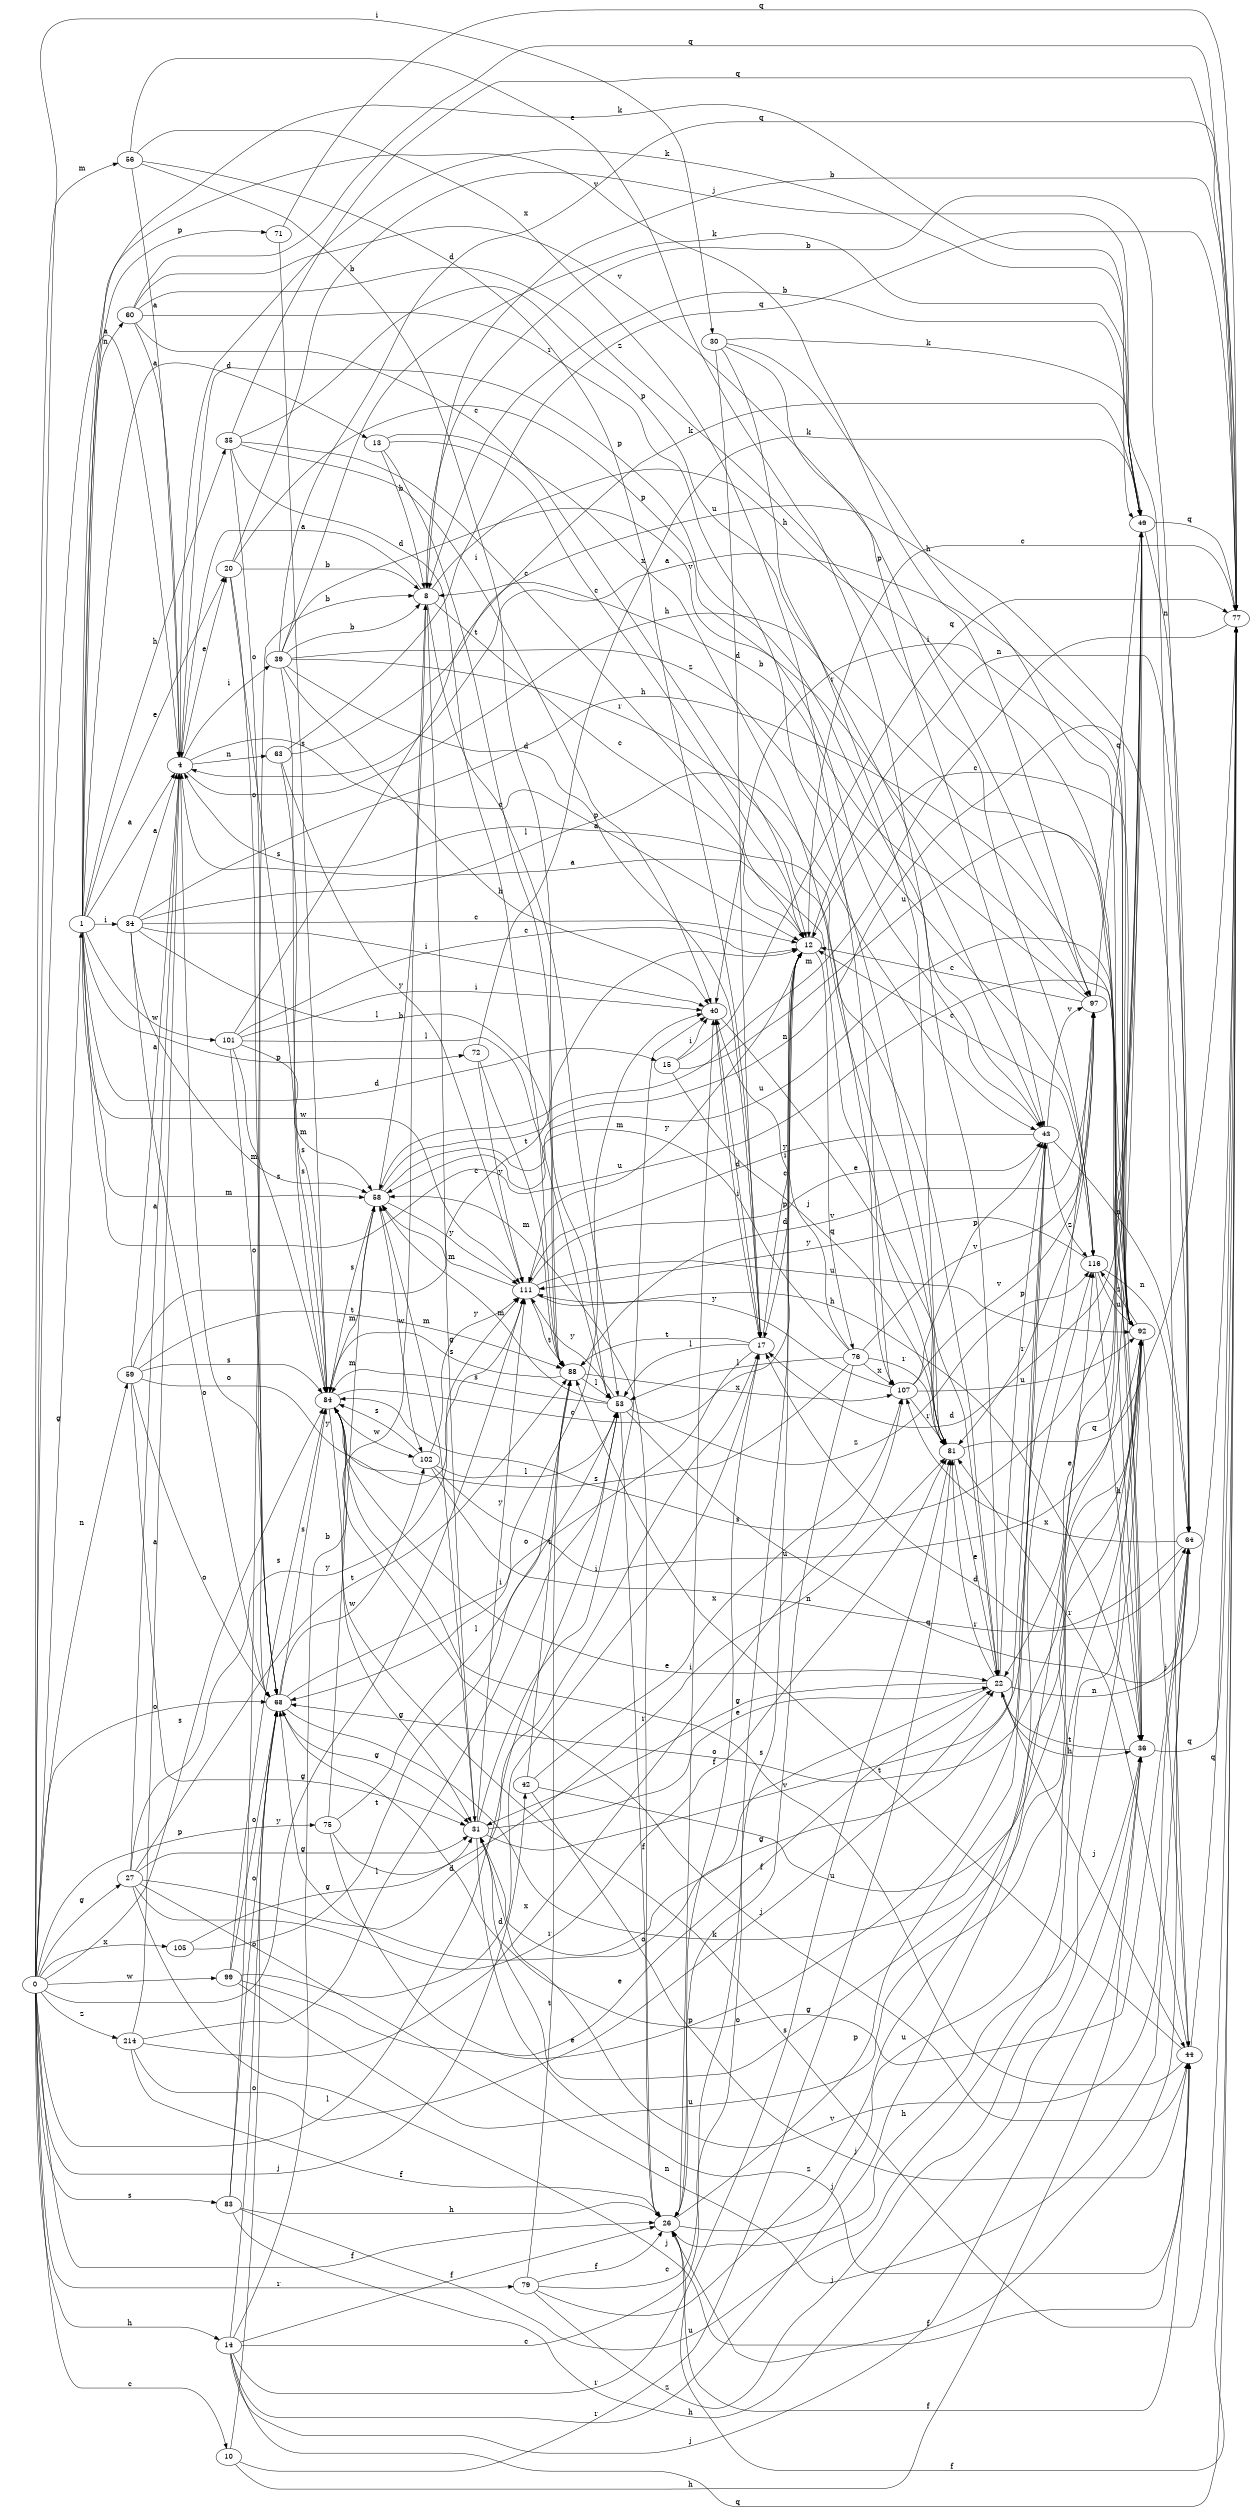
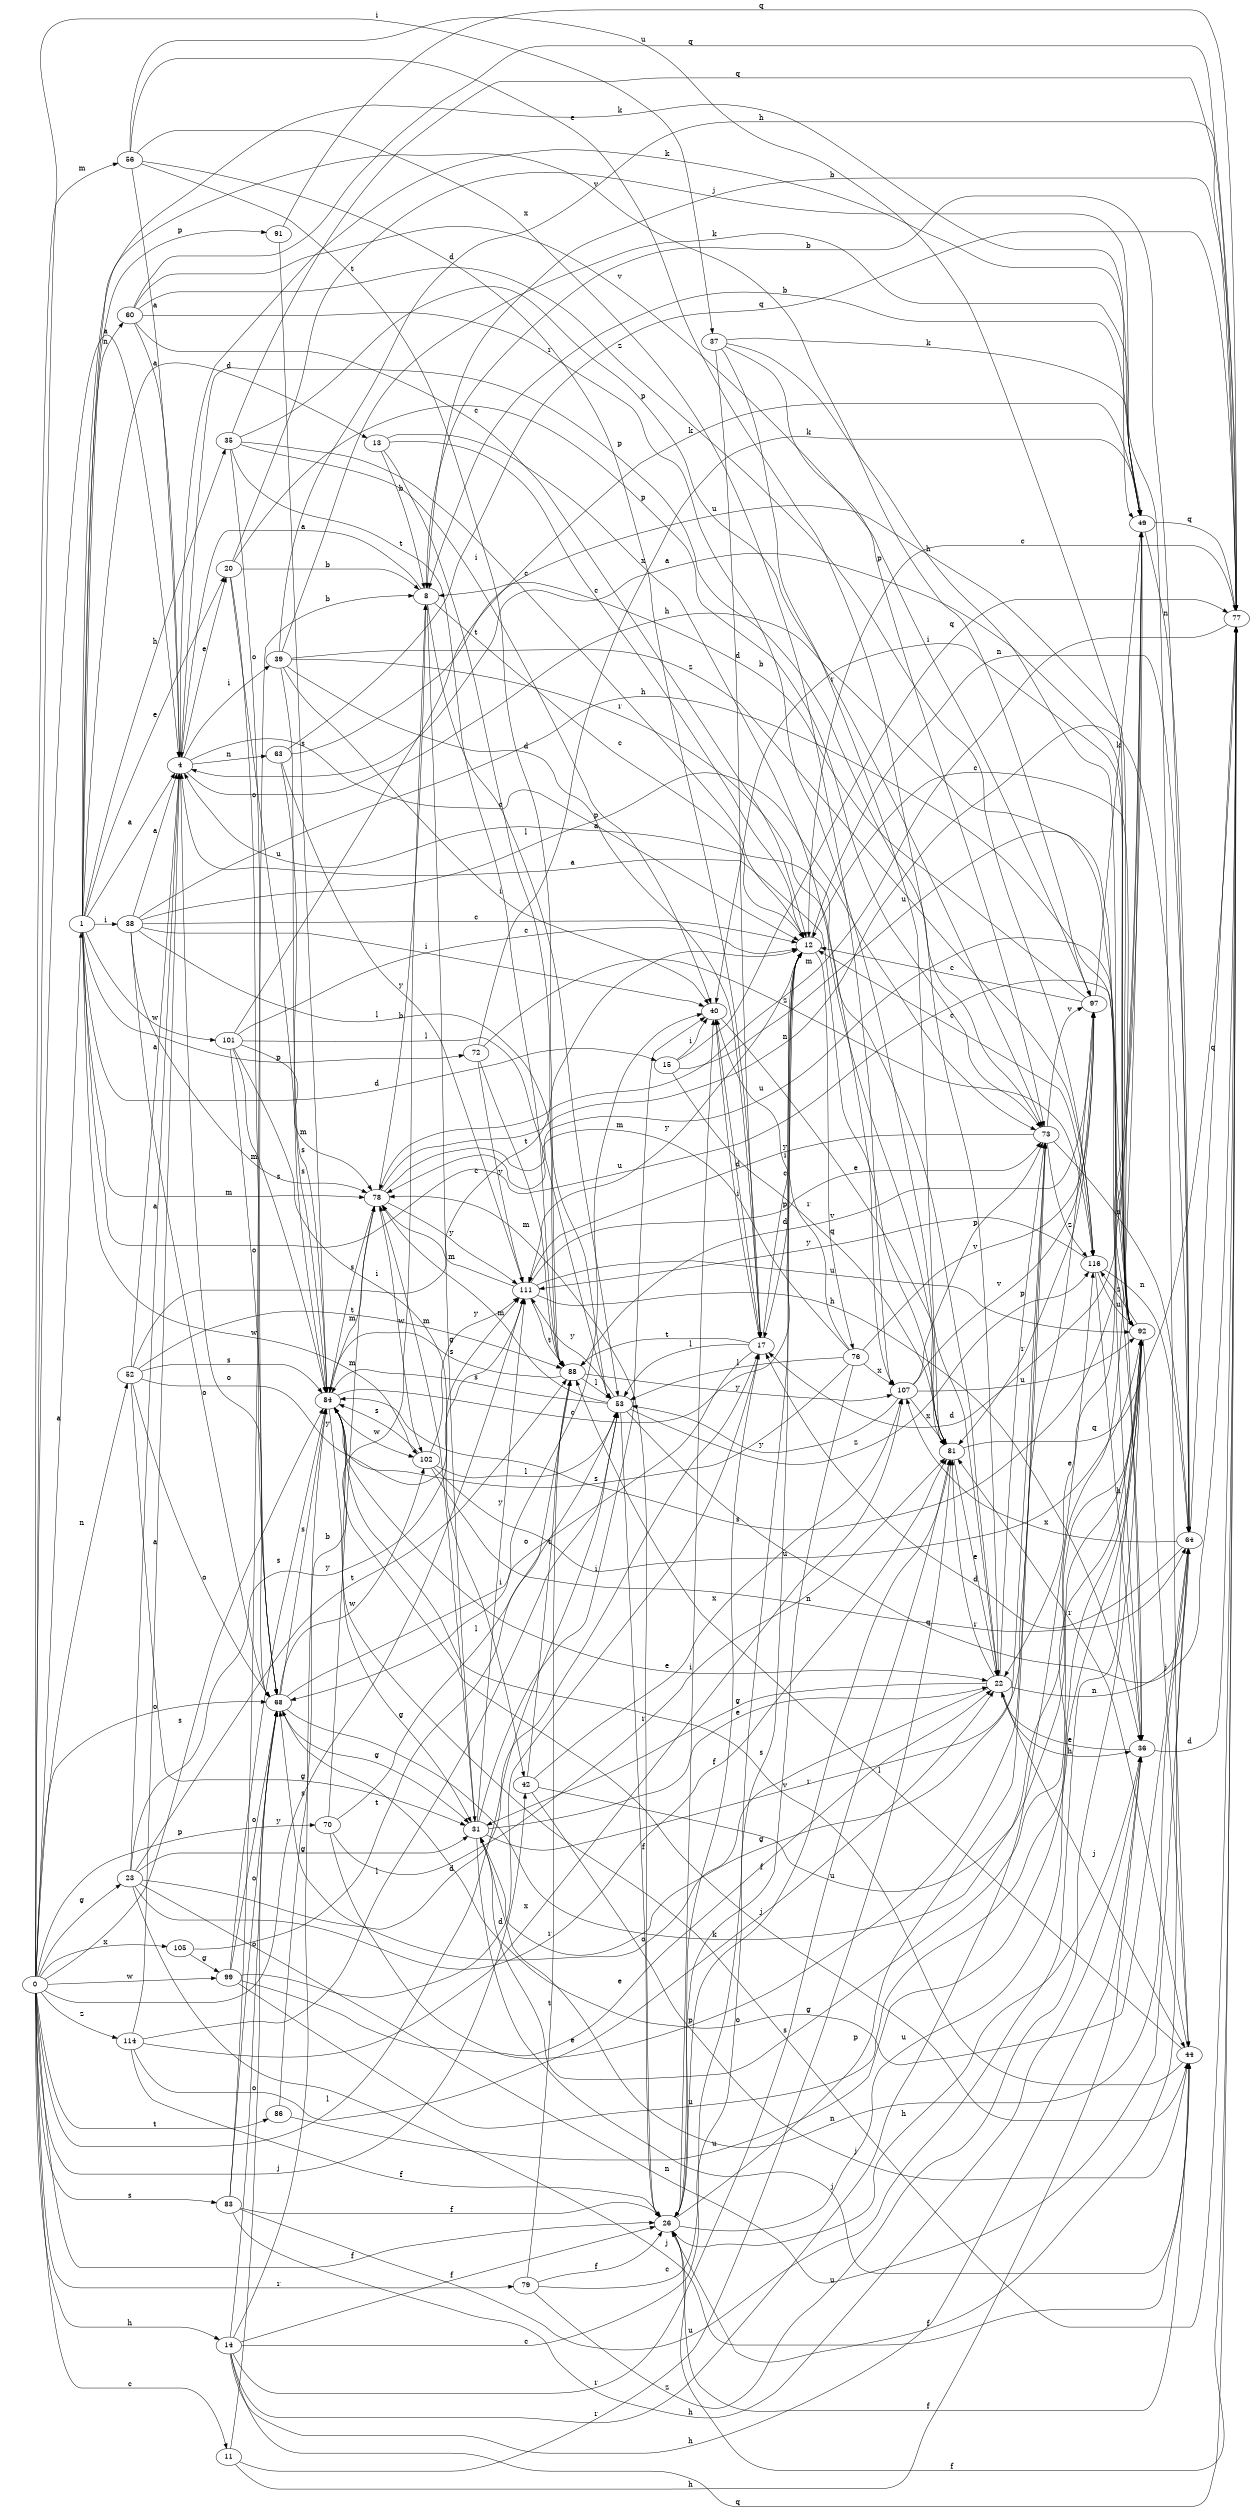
(762, 118) -> (762, 118)
(279, 234) -> (279, 234)
(352, 269) -> (352, 269)
none -> (972, 312)
(714, 342) -> (714, 342)
(401, 544) -> (401, 544)
(706, 626) -> none
(352, 632) -> none
(1119, 746) -> (1119, 746)
(1083, 820) -> none
(279, 854) -> (279, 854)
(501, 892) -> (501, 892)
(130, 924) -> (130, 924)
(466, 992) -> (441, 1358)
(278, 1119) -> (122, 1282)
(1046, 1135) -> (1046, 1135)
(377, 1198) -> (377, 1198)
(809, 1204) -> (809, 1204)
(726, 1308) -> (771, 1453)
(1114, 1366) -> none
(130, 1375) -> (130, 1375)
(922, 1384) -> (804, 1845)
(738, 1388) -> (738, 1388)
(1226, 1411) -> (1213, 1082)
(928, 1416) -> (928, 1416)
(59, 1419) -> (59, 1419)
(1070, 1740) -> (1070, 1740)
(1190, 1742) -> (1190, 1742)
(880, 1771) -> (880, 1771)
(328, 1825) -> (328, 1825)
(130, 1878) -> (130, 1878)
(333, 1892) -> (202, 1962)
(975, 1911) -> (830, 1028)
(130, 2041) -> (130, 2041)
none -> (279, 2114)
(832, 2119) -> (832, 2119)
(452, 2210) -> (452, 2210)
(832, 2281) -> (832, 2281)
(691, 2442) -> (691, 2442)
(229, 2457) -> (229, 2457)
